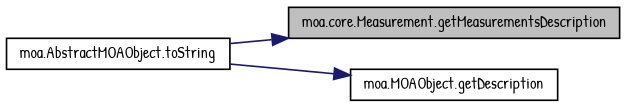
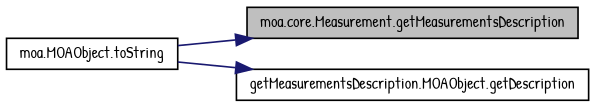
(118, 54) -> (92, 54)
(454, 85) -> (413, 85)
